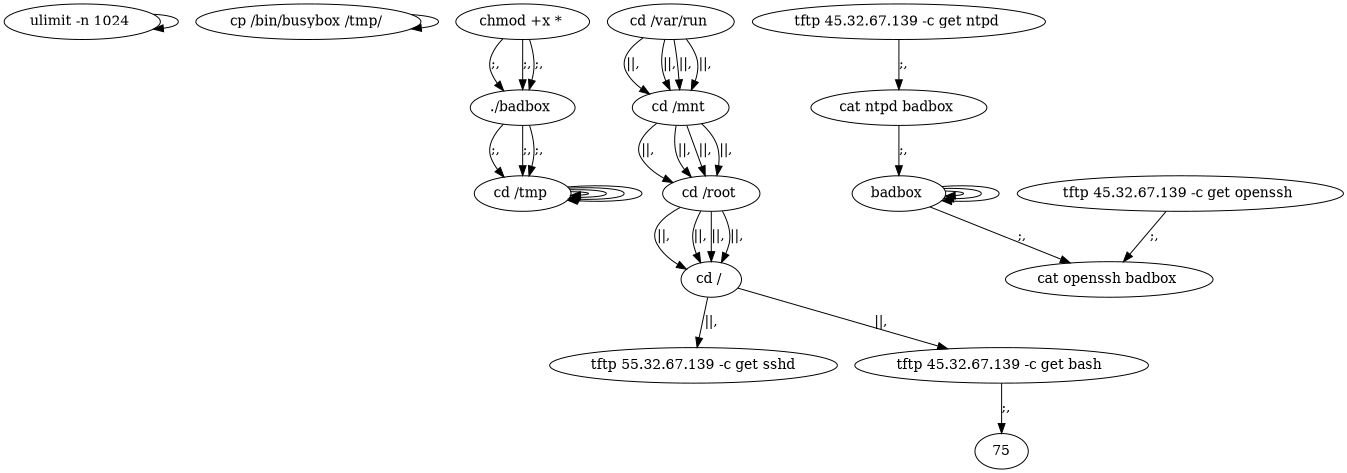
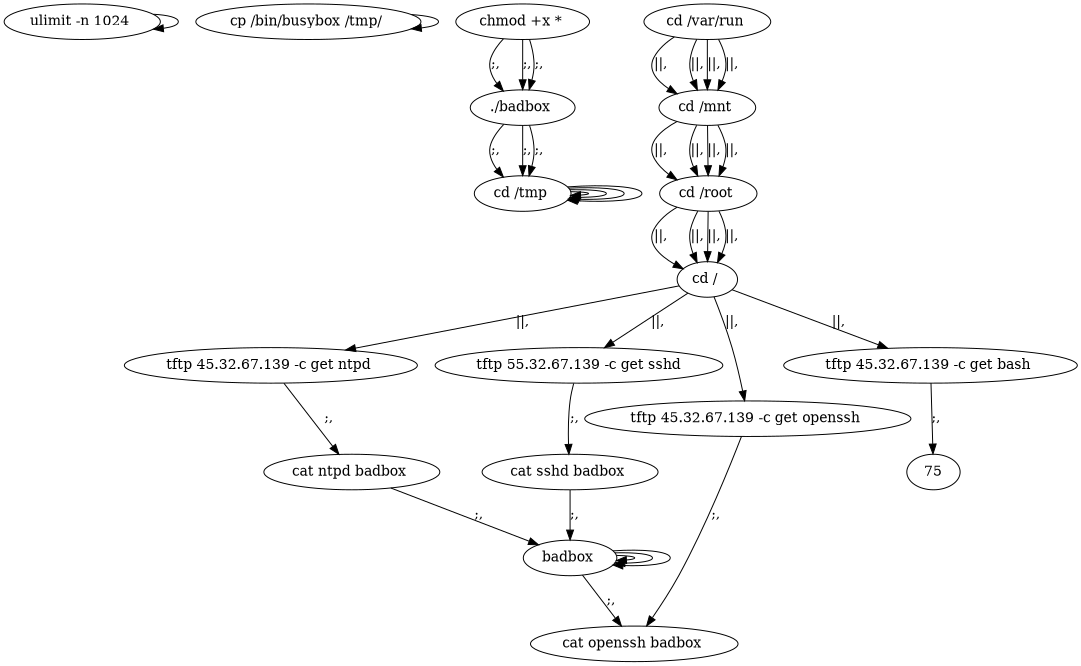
none -> (517, 317)
none -> (731, 343)
none -> (570, 472)
